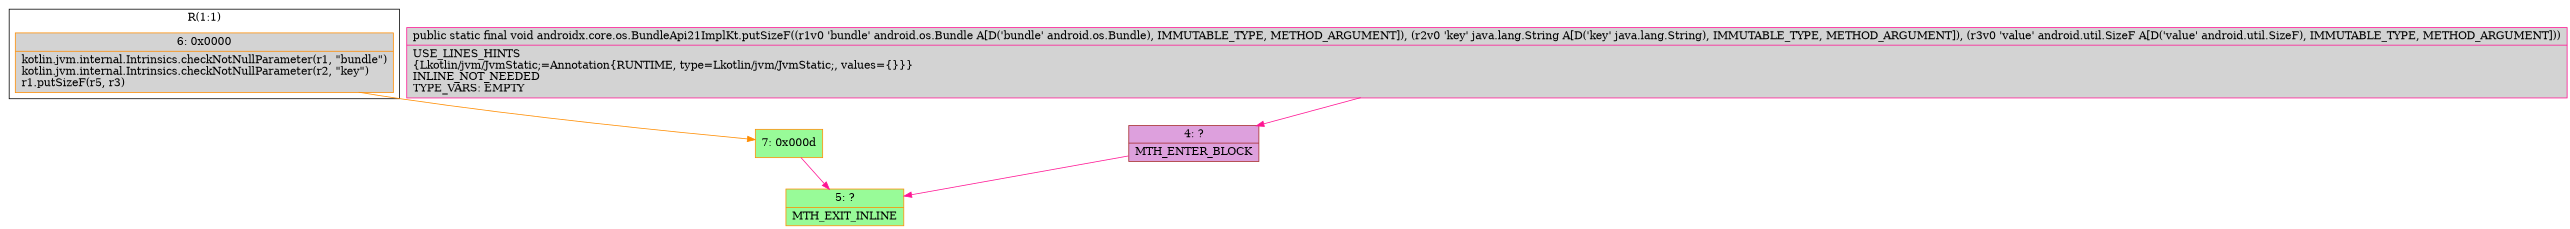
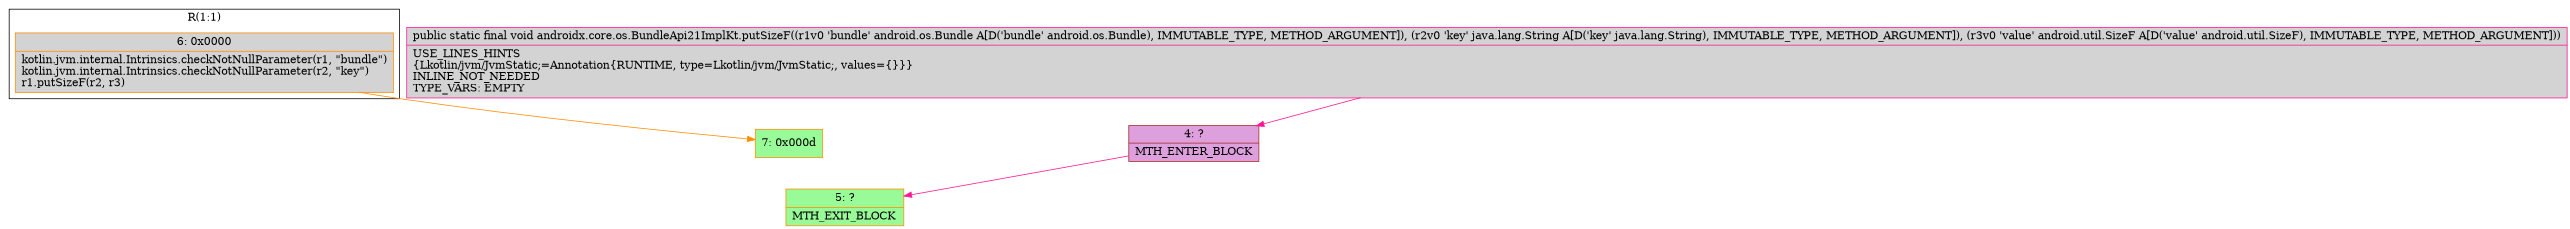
(73, 83) -> (73, 83)
(812, 170) -> none
(845, 216) -> (844, 216)
